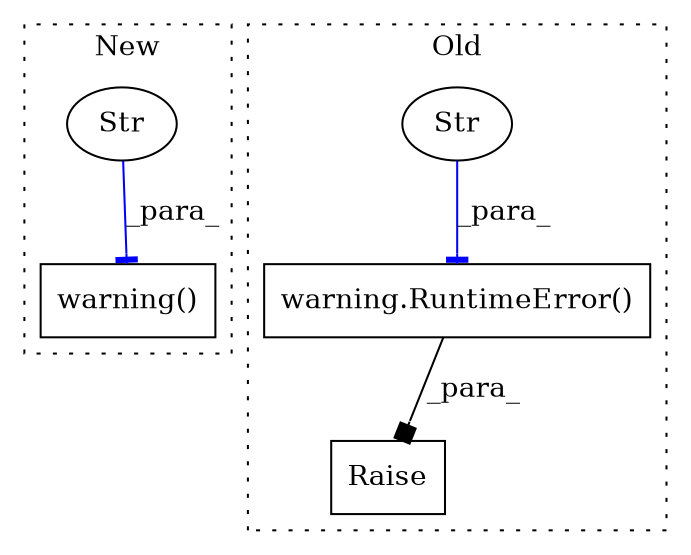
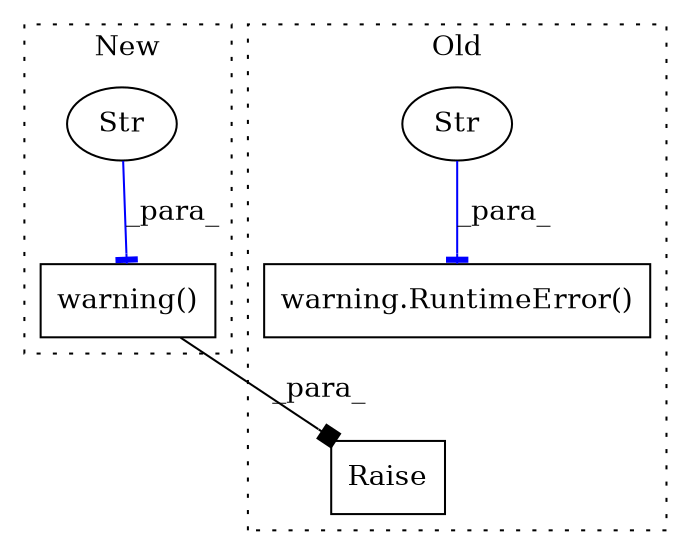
(427, 379) -> (263, 393)
